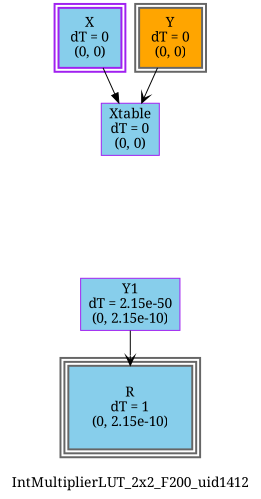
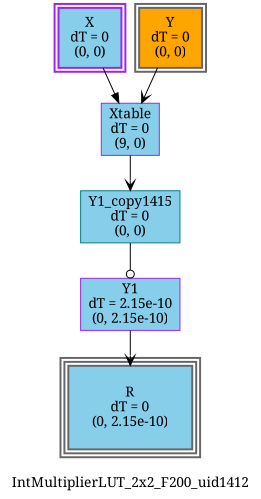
(130, 129) -> (130, 129)
none -> (130, 217)
(130, 304) -> (130, 304)
(130, 408) -> (130, 408)
